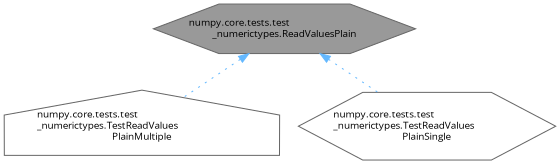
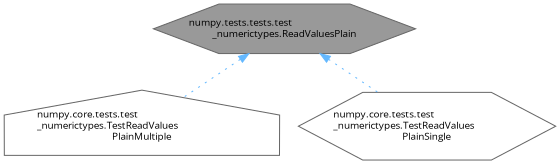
(284, 29) -> (284, 29)
